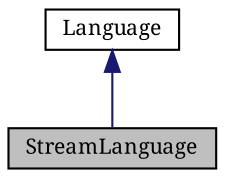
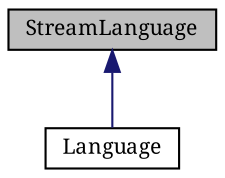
(112, 100) -> (112, 100)
